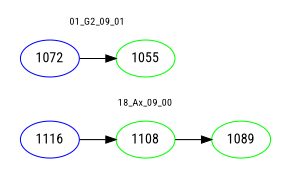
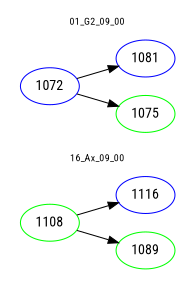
(98, 22) -> (98, 22)
(146, 59) -> (146, 114)
none -> (146, 59)
(146, 103) -> (98, 159)
(93, 140) -> (93, 210)
